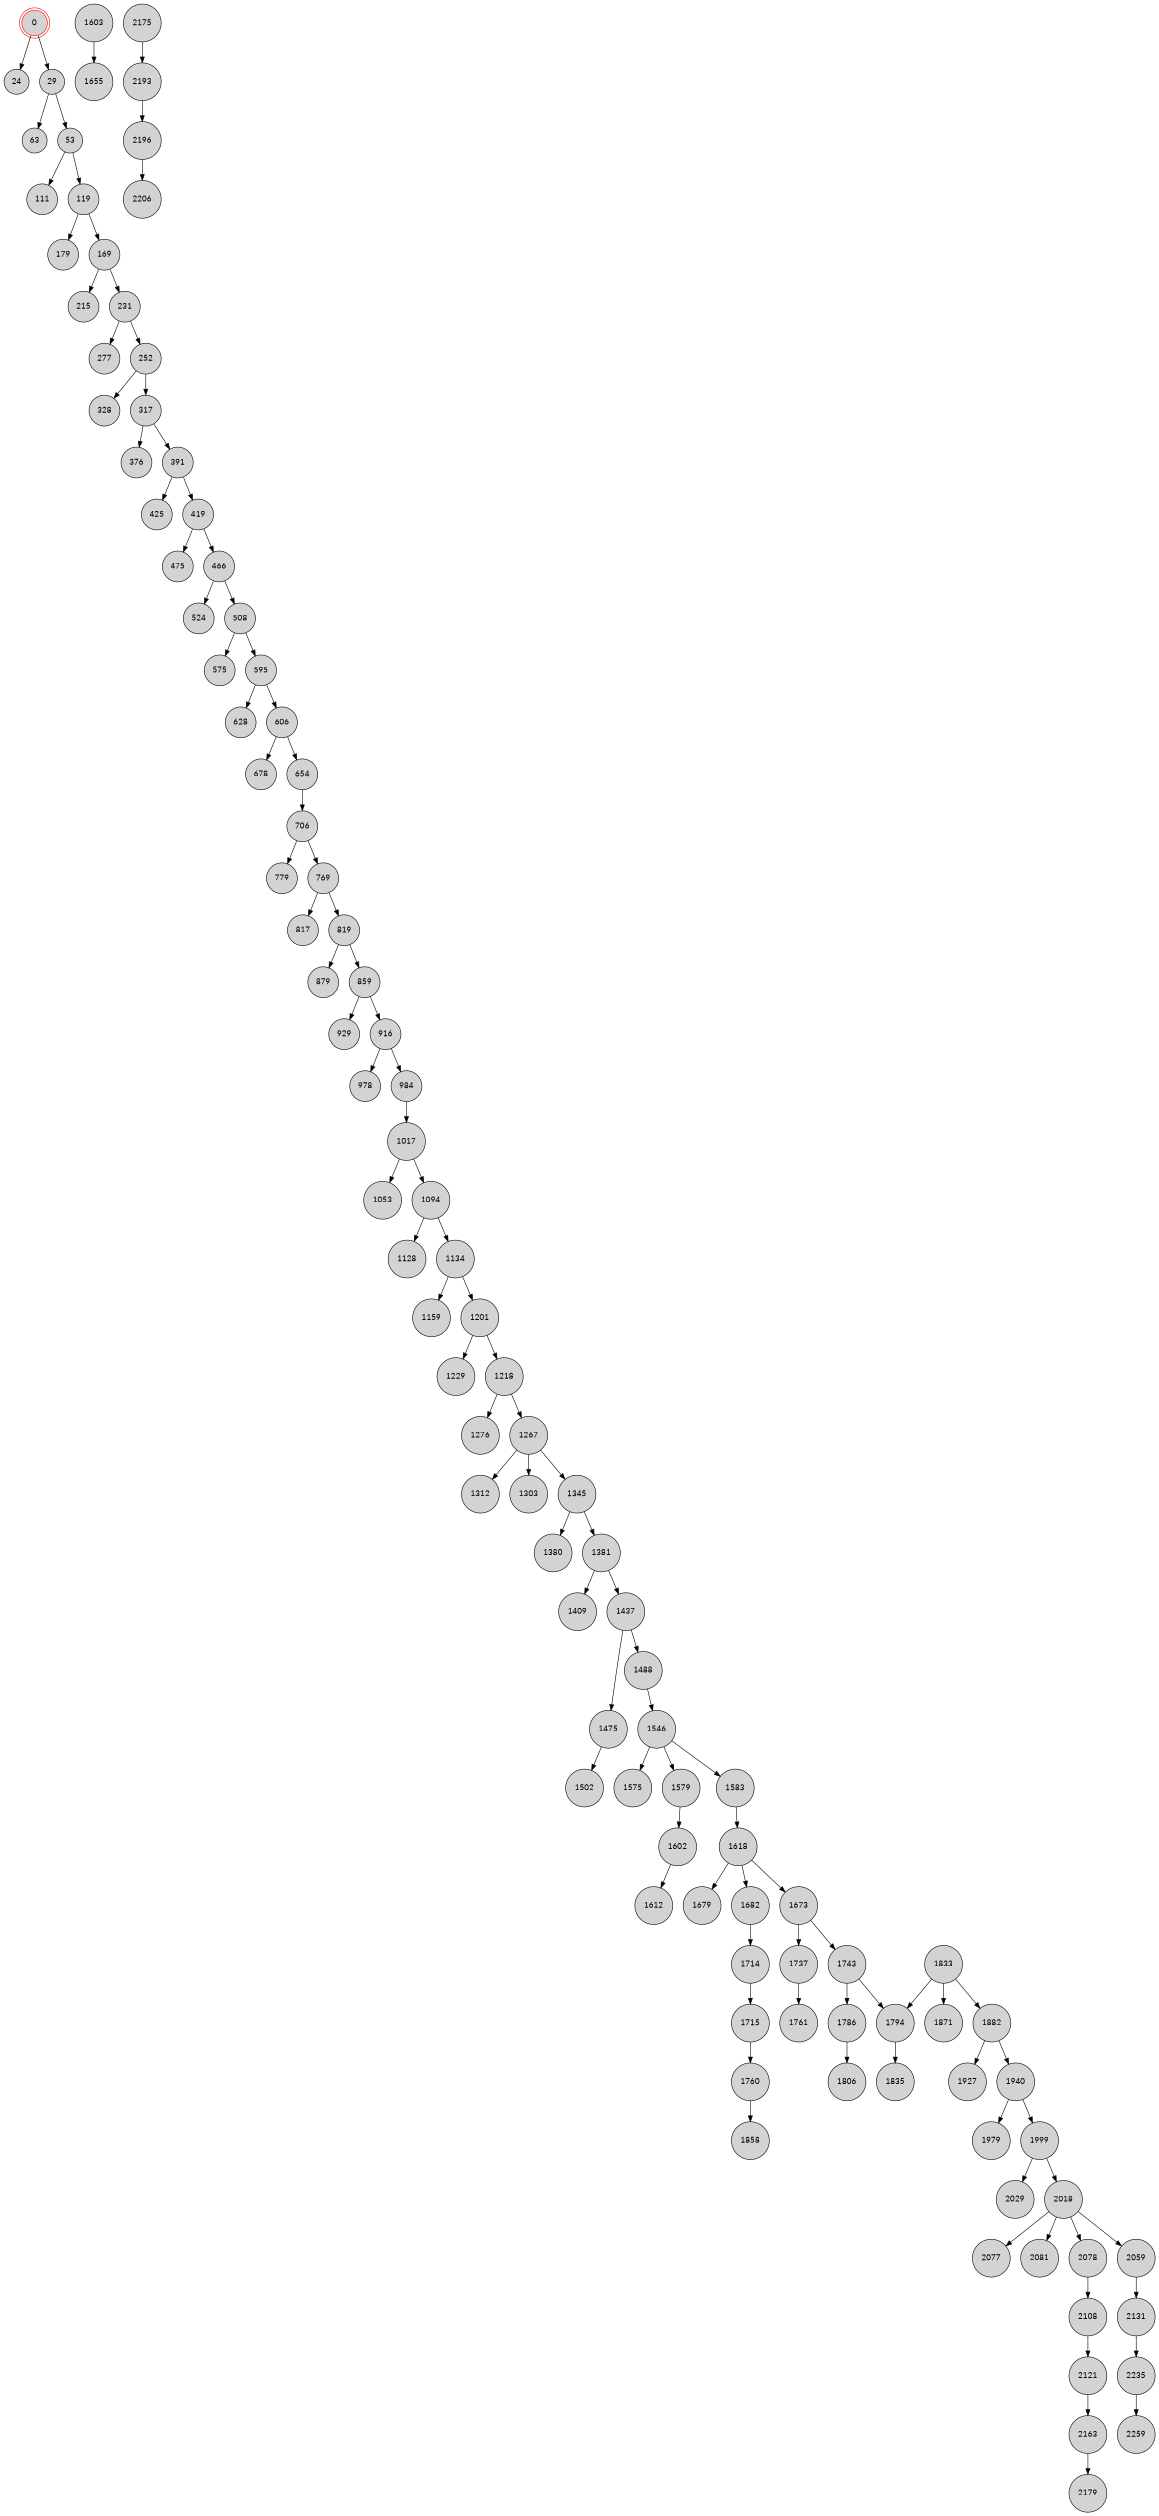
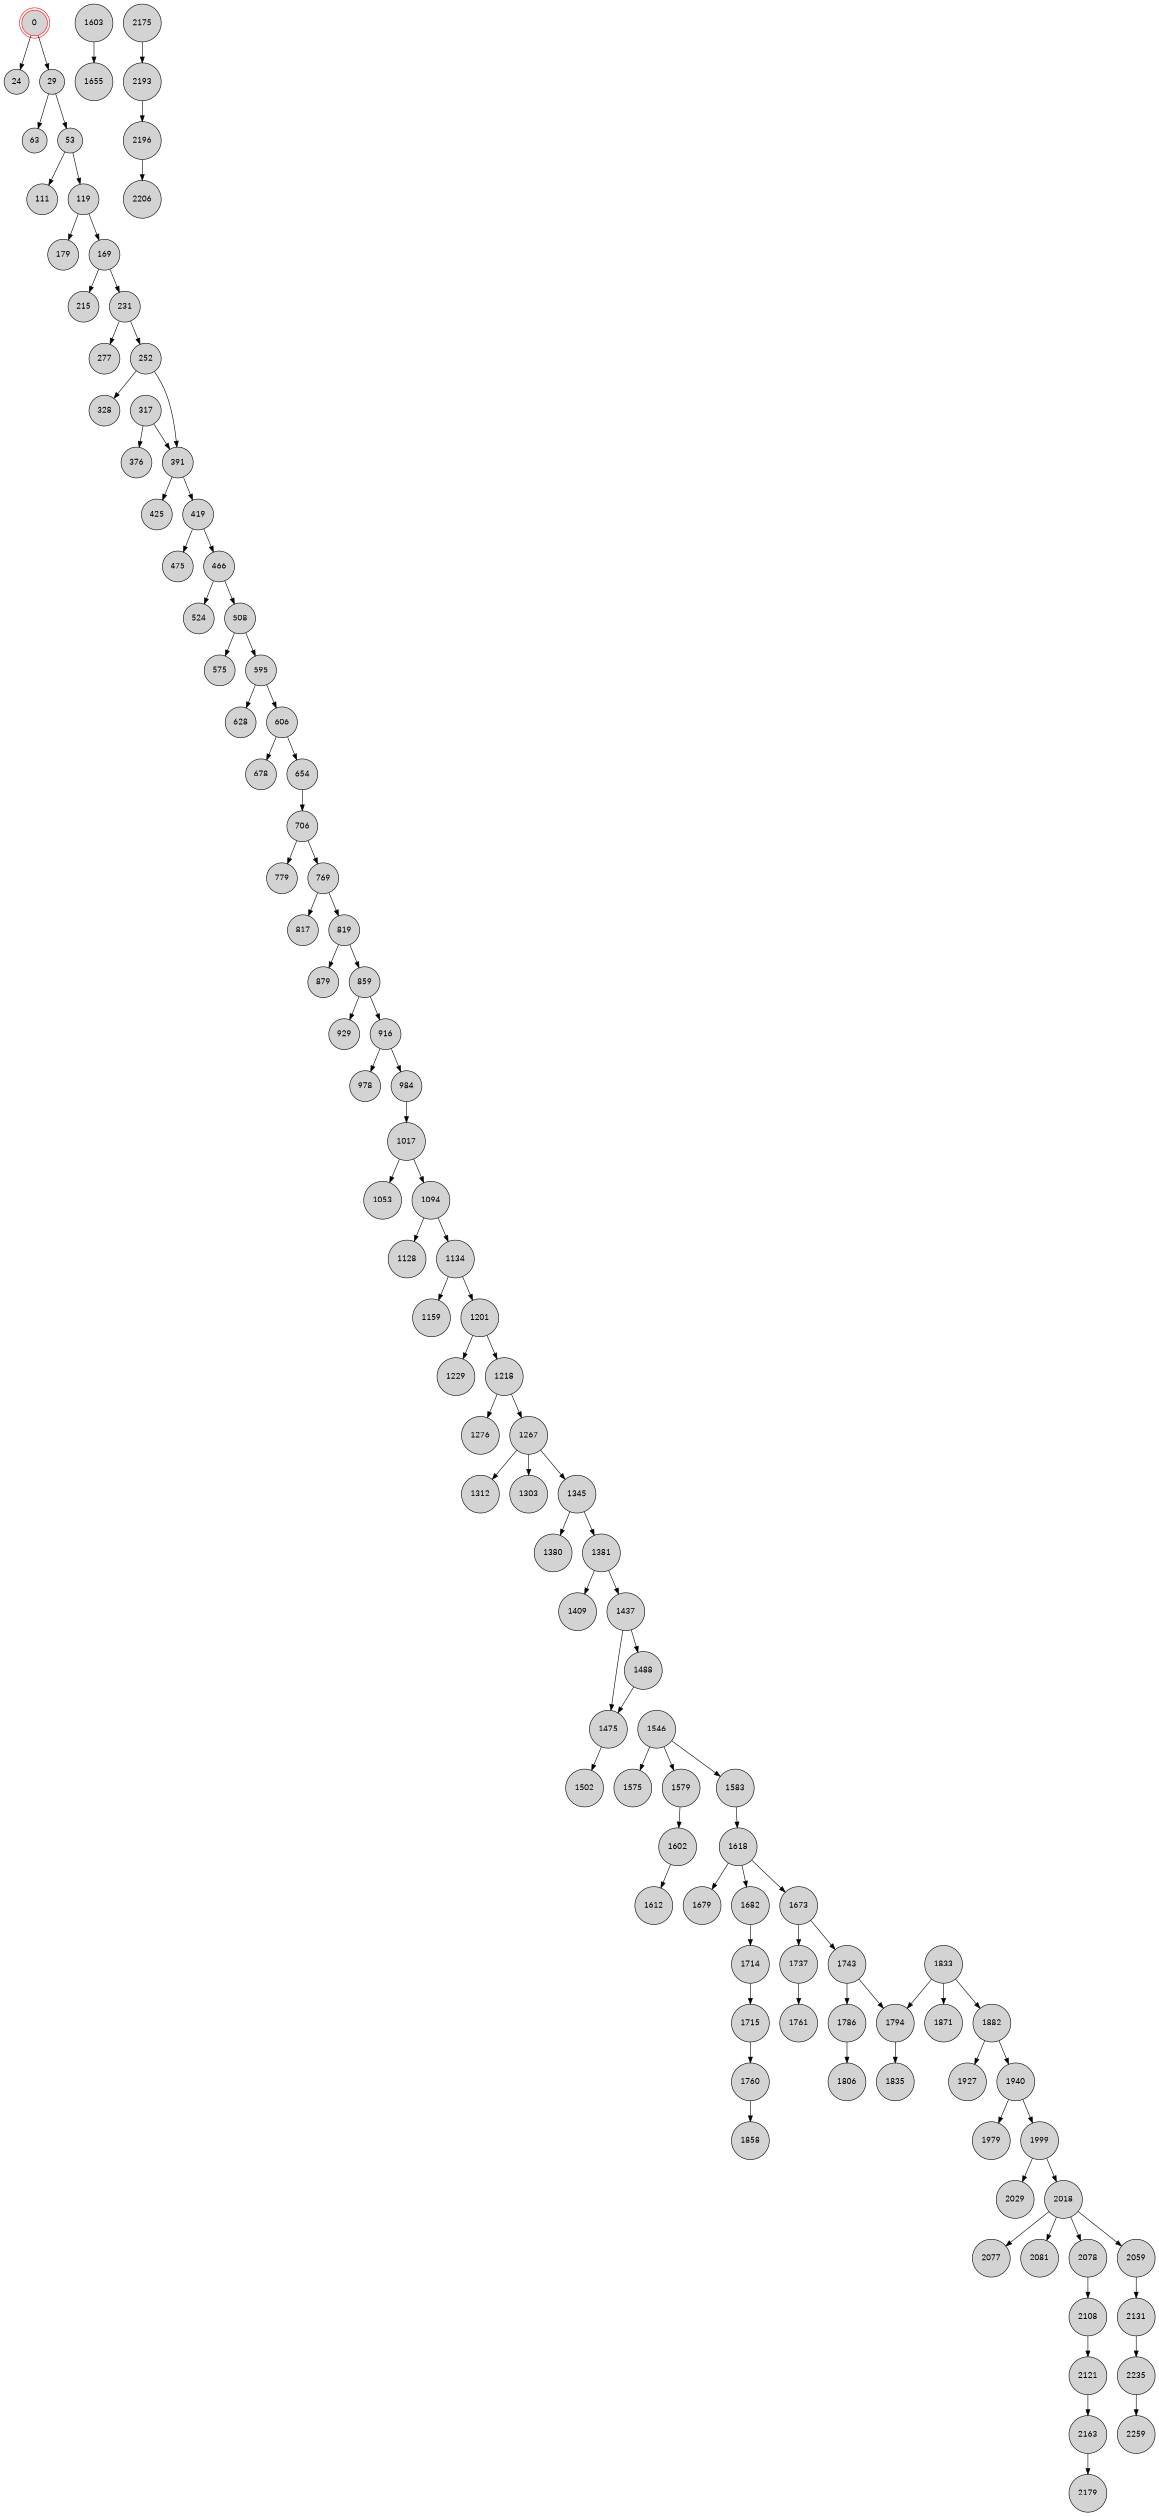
(146, 382) -> (170, 405)
(649, 1697) -> (627, 1697)
